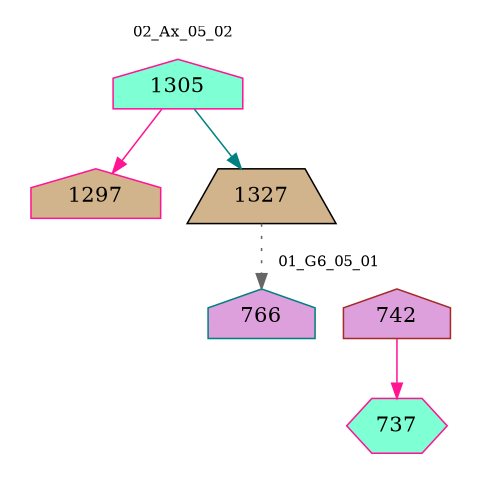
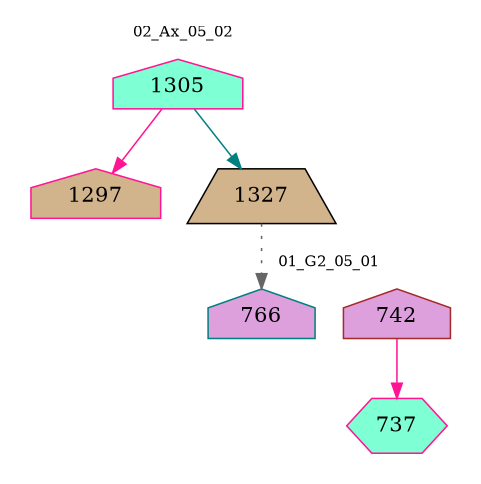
(329, 262) -> (329, 262)
